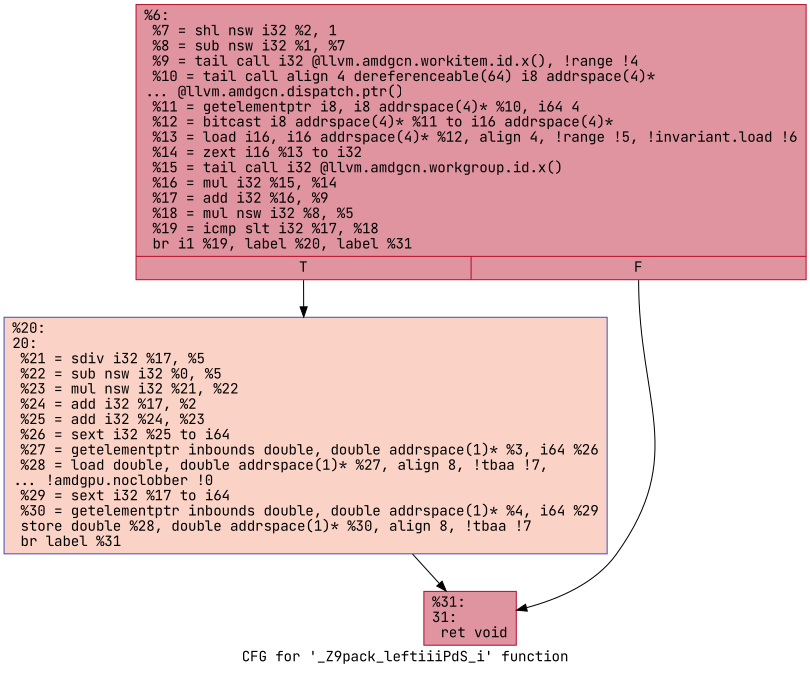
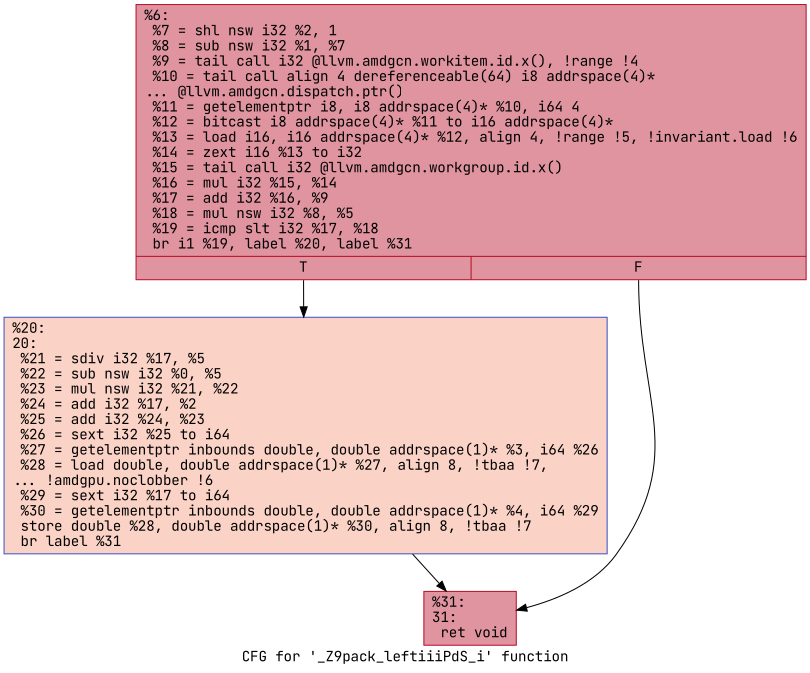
(113, 481) -> (113, 481)
